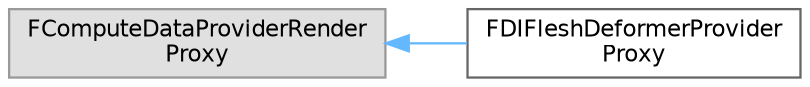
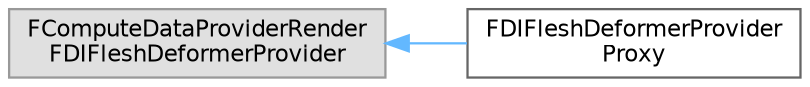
(197, 43) -> (197, 43)
